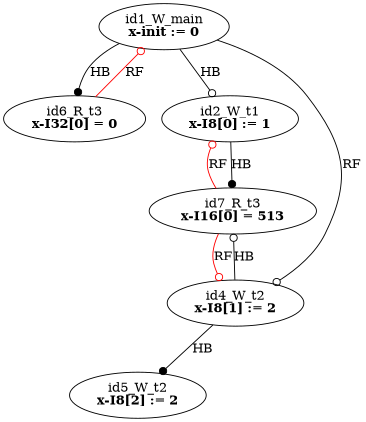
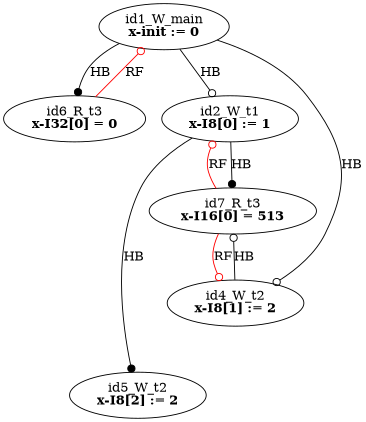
(352, 165) -> (352, 165)
(189, 347) -> (125, 239)
